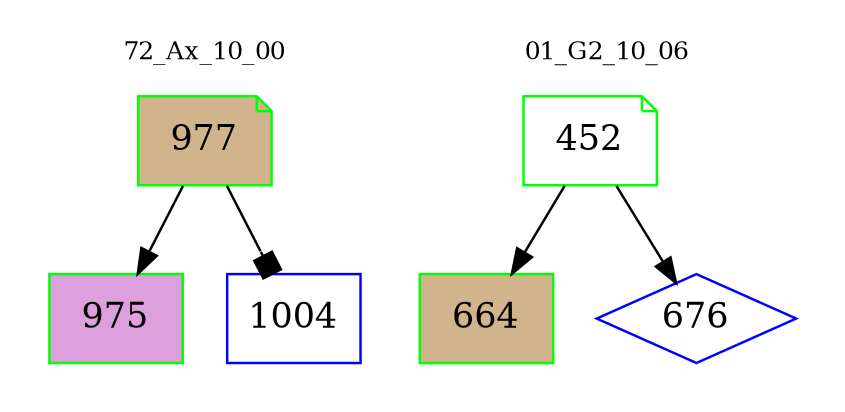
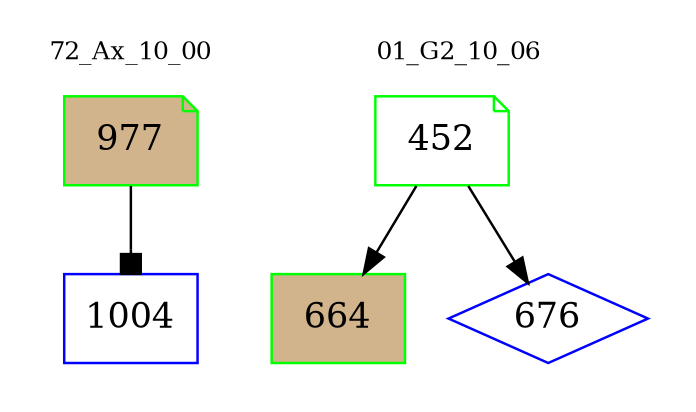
(116, 319) -> none
